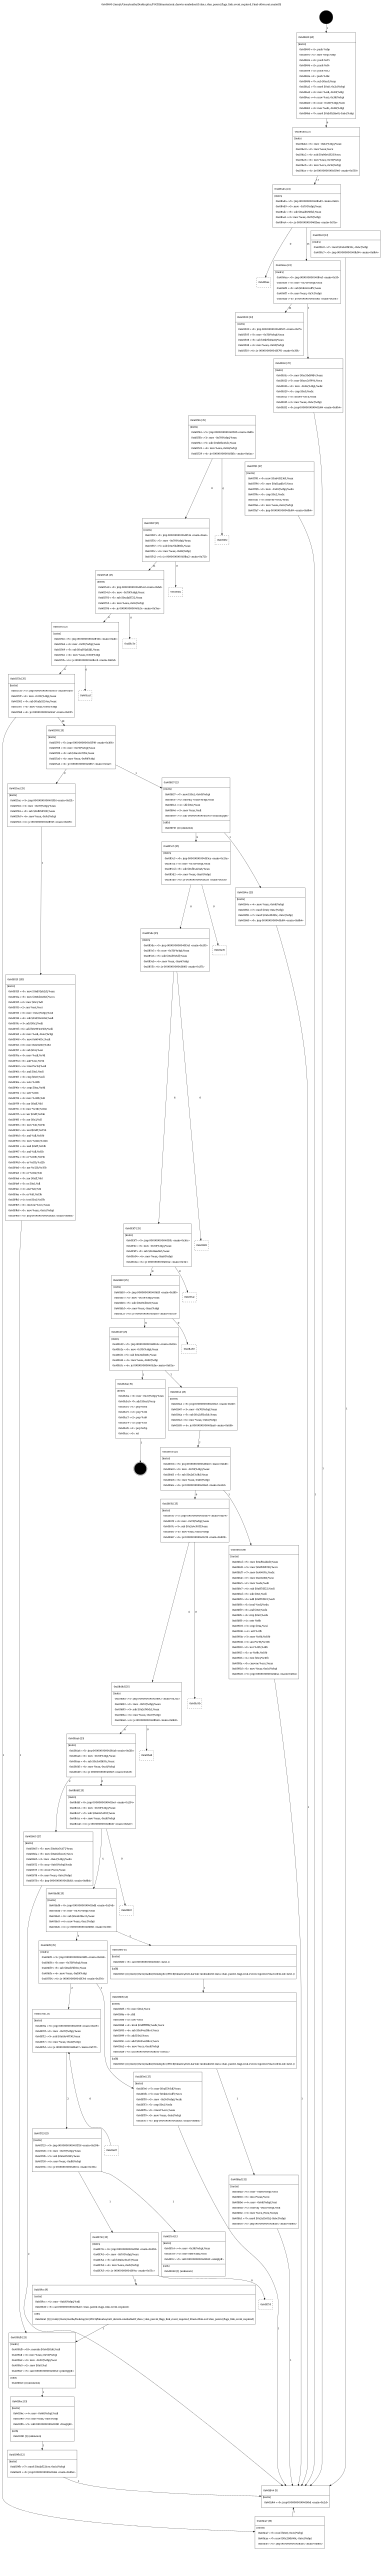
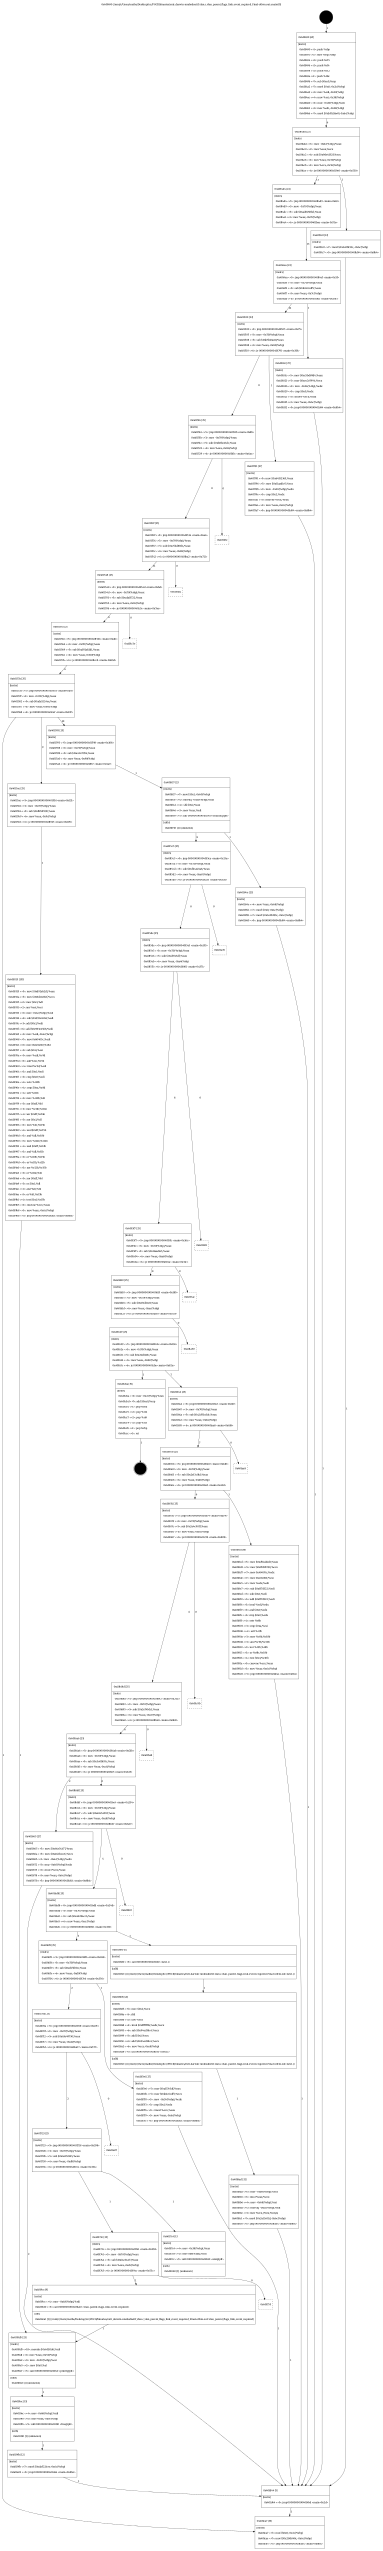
none -> (345, 202)
(264, 282) -> none
none -> (246, 385)
none -> (270, 408)
(85, 695) -> none
(62, 776) -> (41, 750)
(145, 1322) -> none
none -> (240, 1469)
(80, 2107) -> (100, 2096)
(293, 2513) -> (290, 2511)
